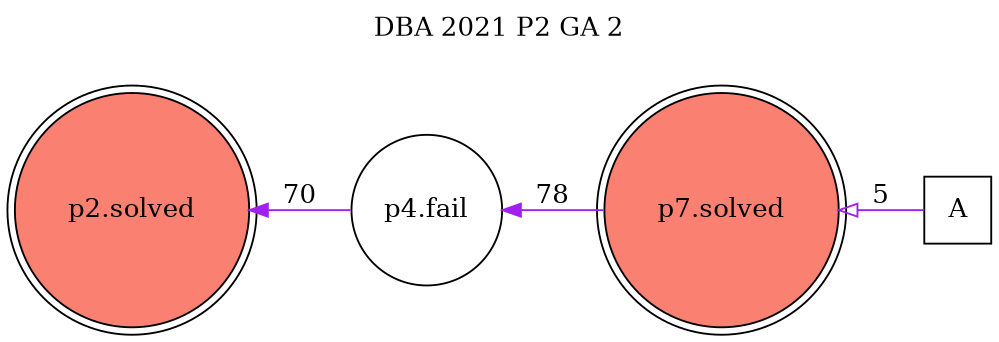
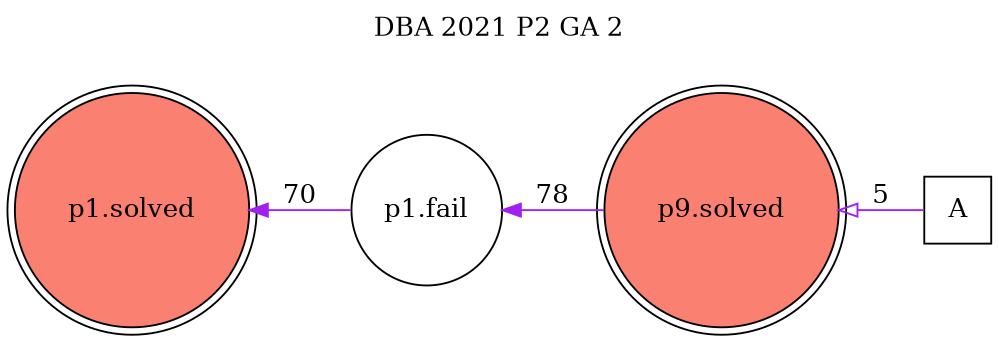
(132, 210) -> (132, 210)
(427, 210) -> (427, 210)
(722, 210) -> (722, 210)
